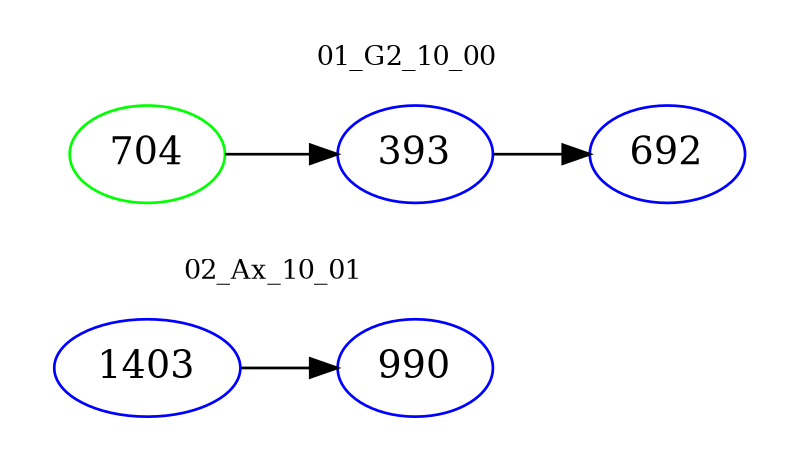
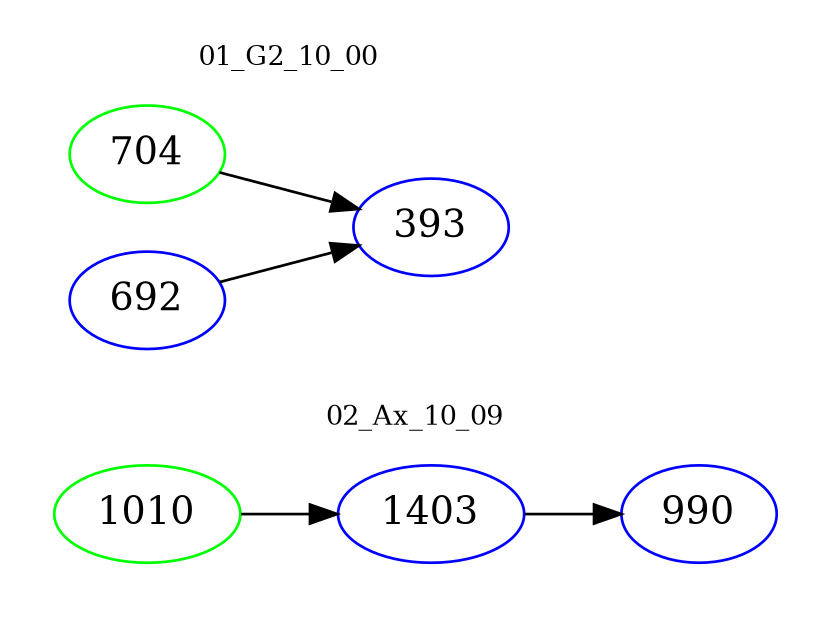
(528, 154) -> (276, 267)
(273, 272) -> (415, 418)
none -> (147, 514)
